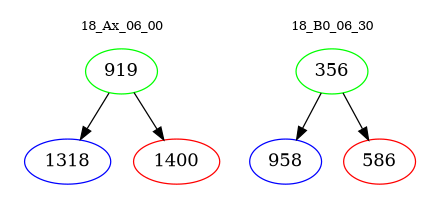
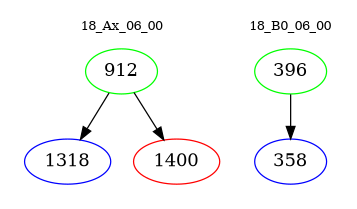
(333, 27) -> (291, 27)
(122, 71) -> (122, 71)
(332, 71) -> (291, 71)
(286, 162) -> (291, 162)
(380, 162) -> none
